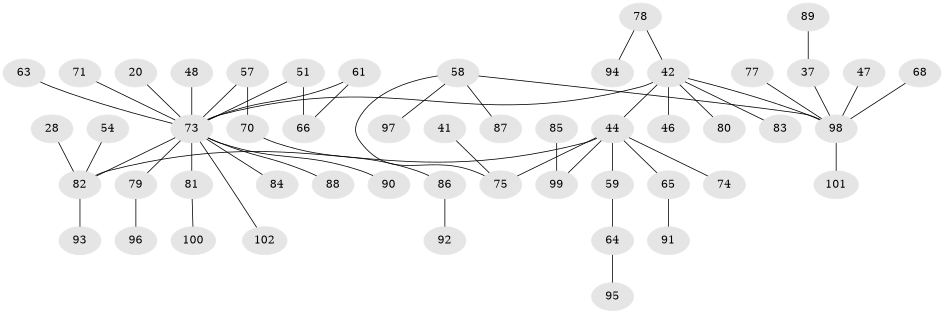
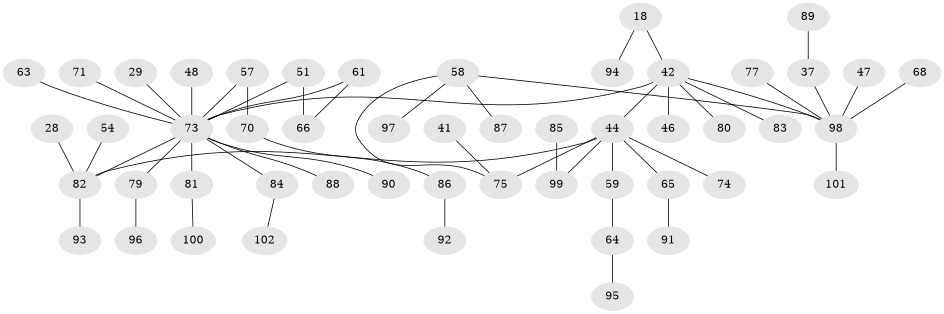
(641, 17) -> (641, 17)
(136, 73) -> (136, 73)
(229, 184) -> (271, 213)
